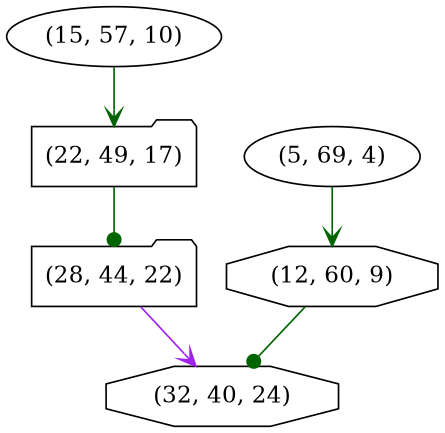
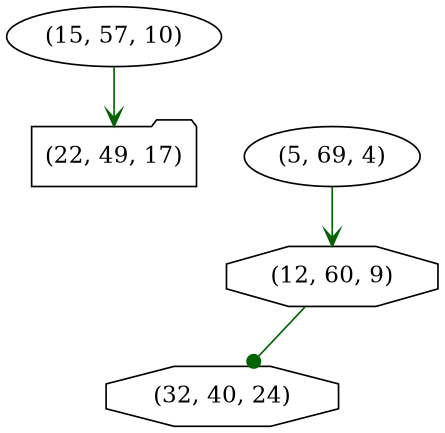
(114, 276) -> none
